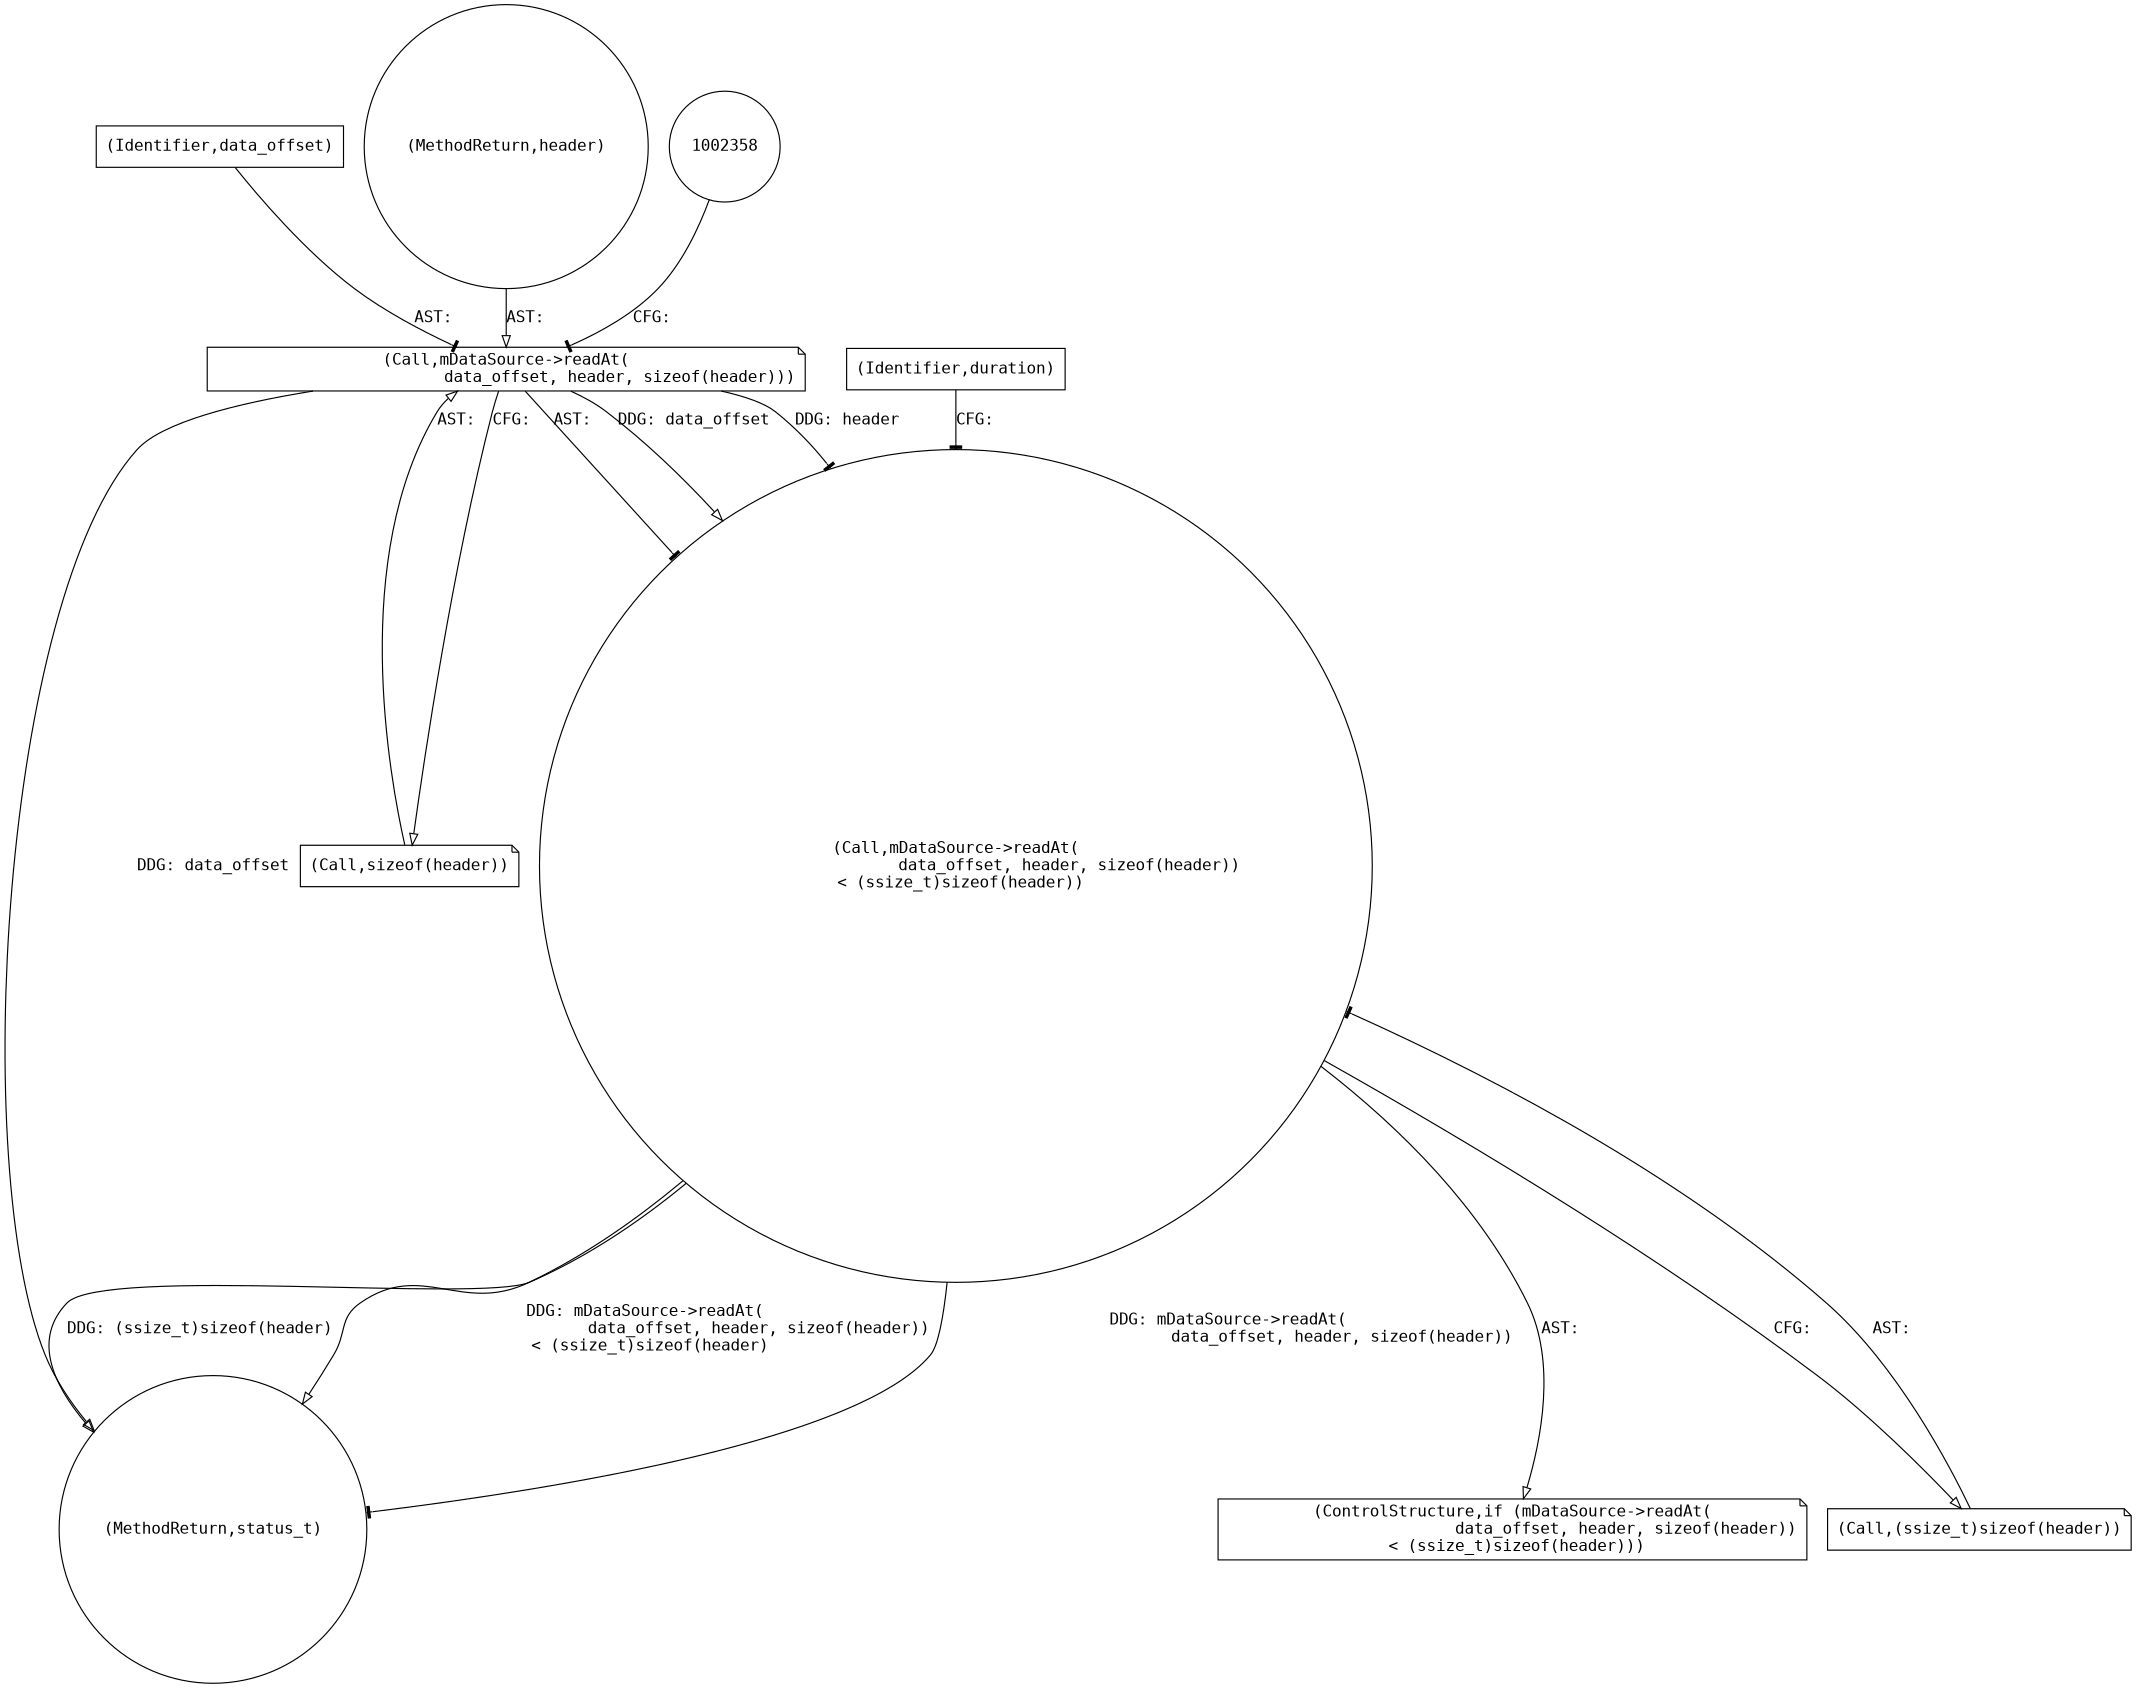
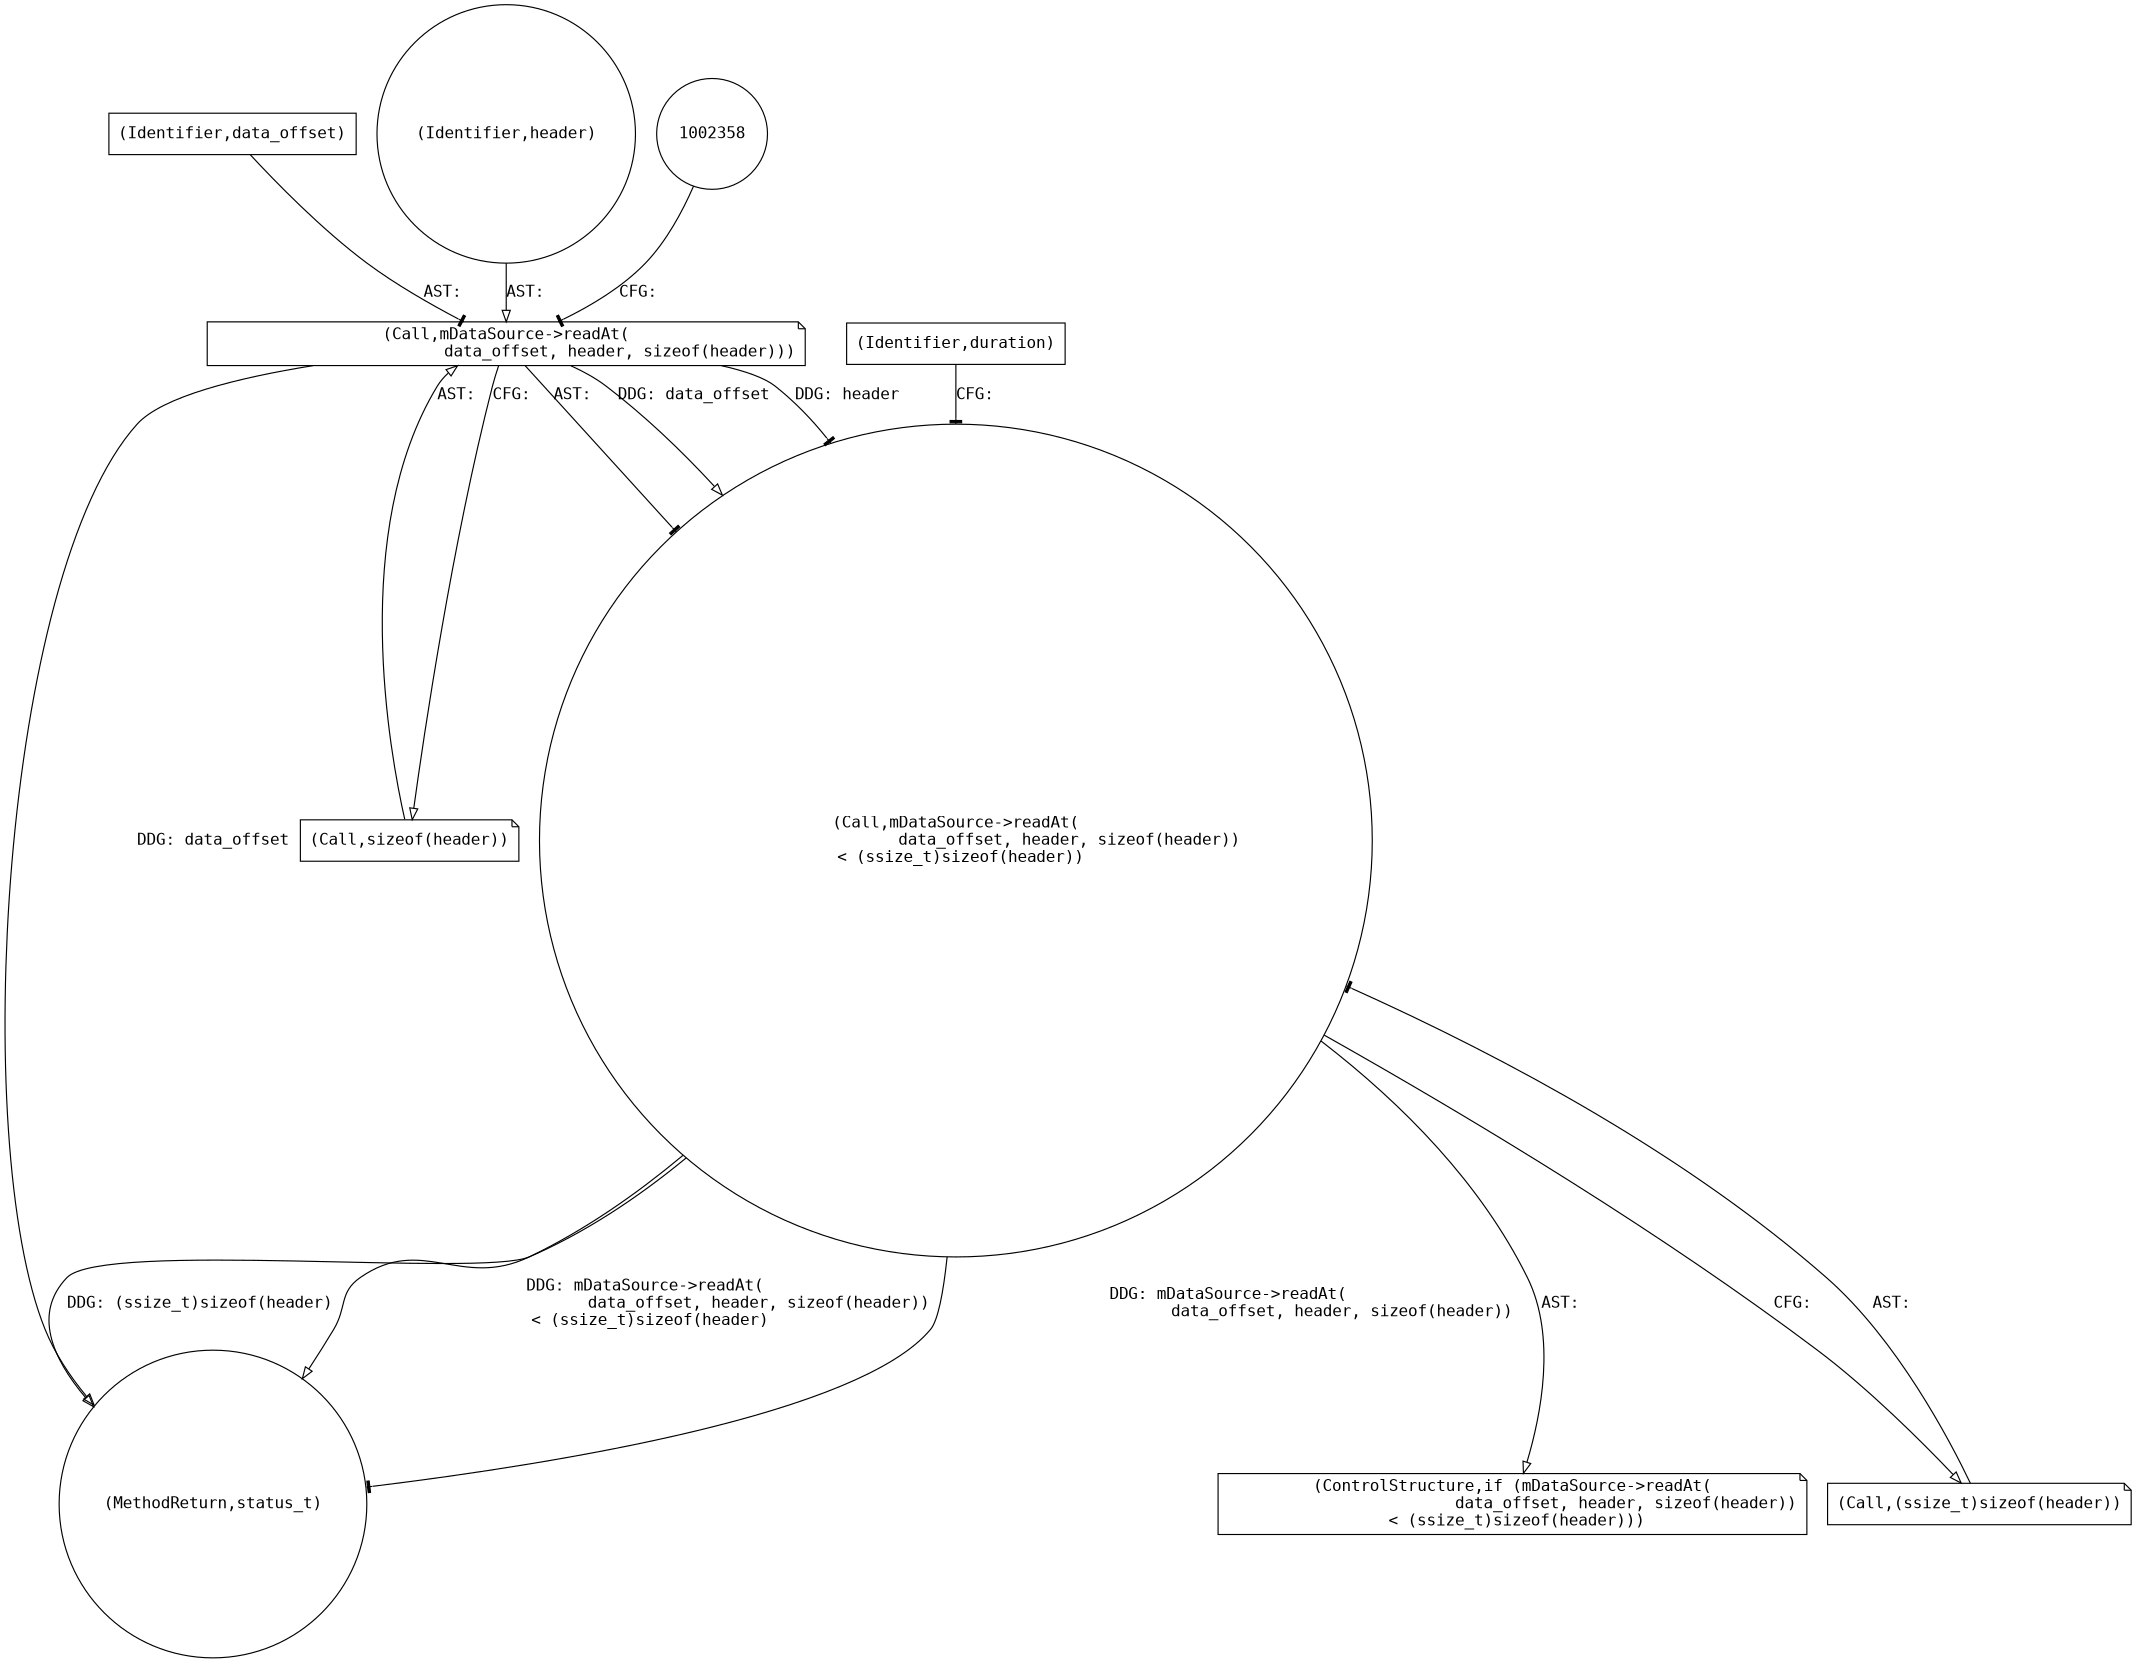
(506, 147) -> (506, 134)
